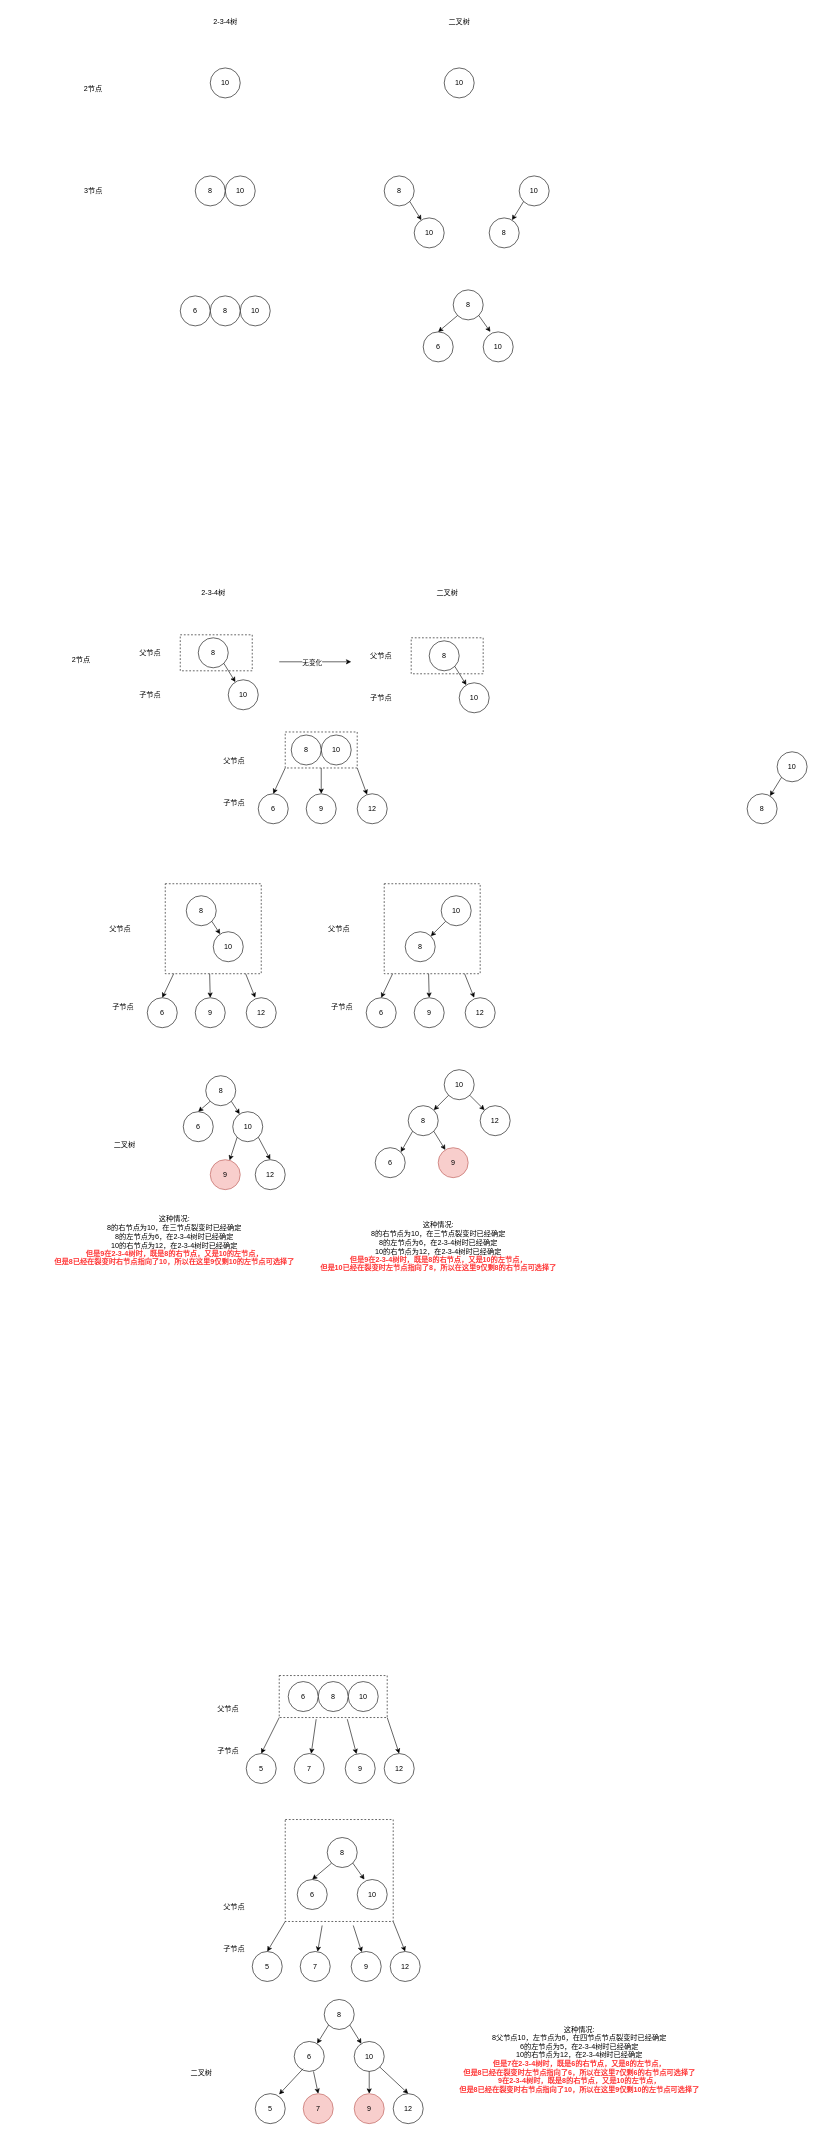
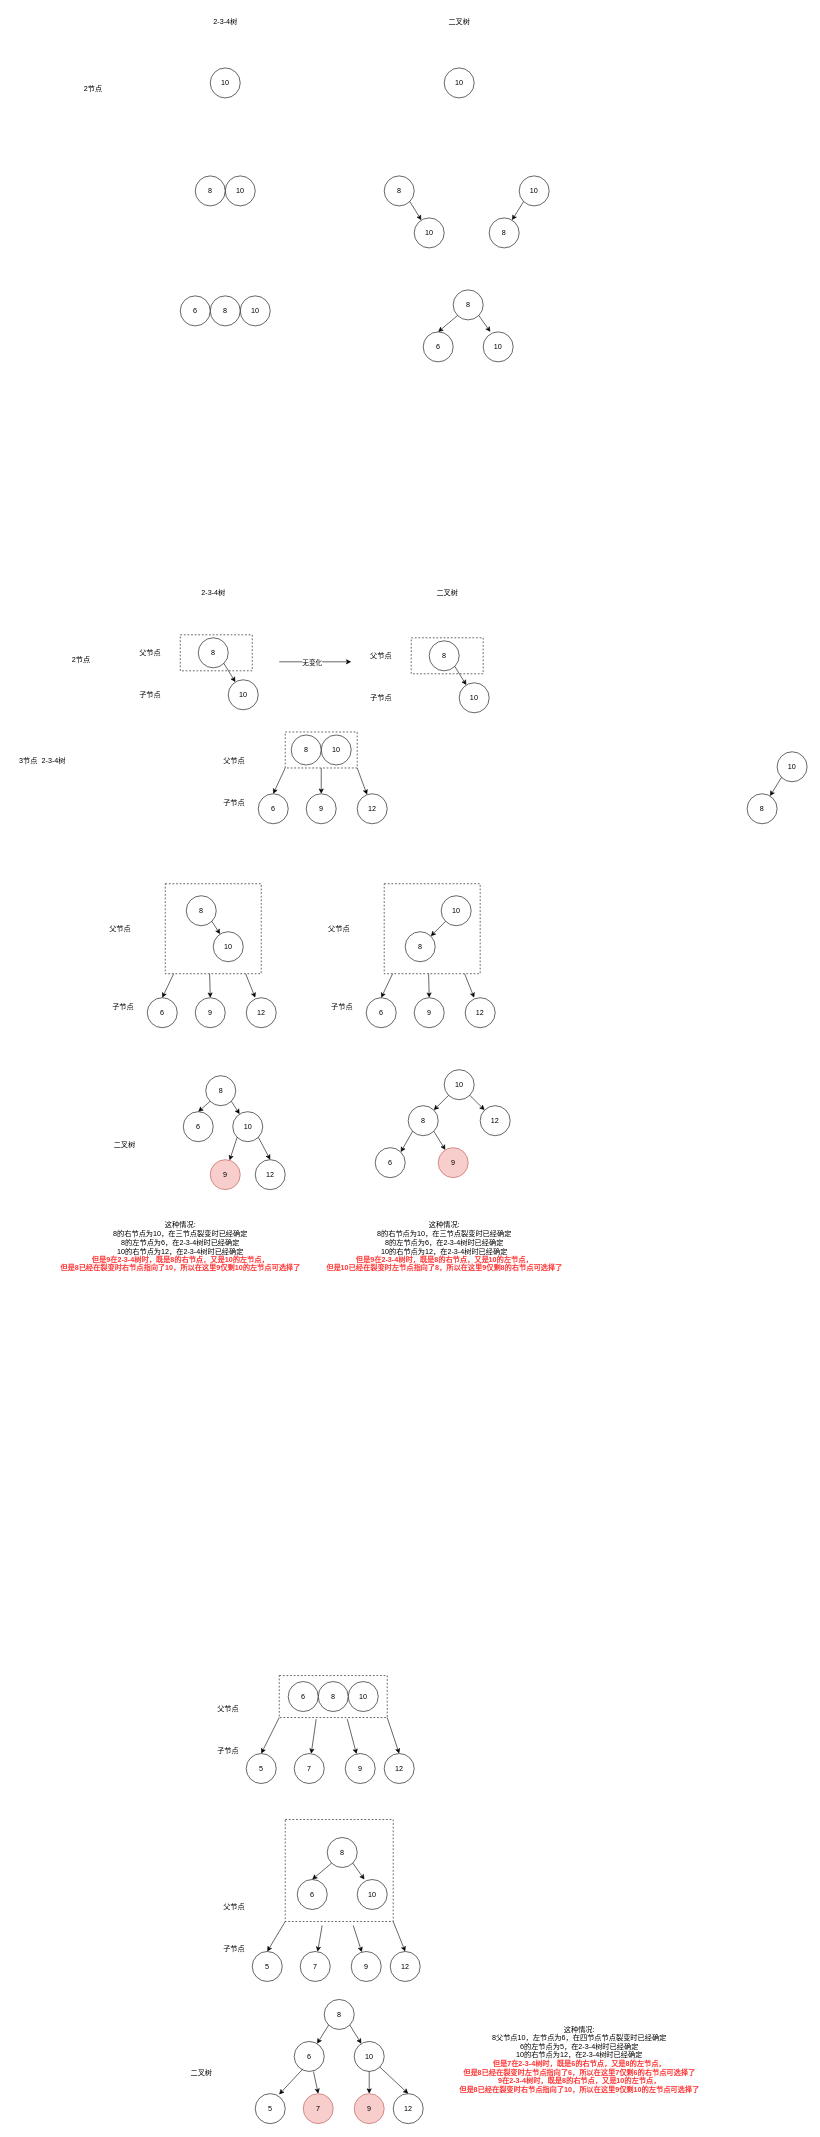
(93, 191) -> none
none -> (42, 761)
(174, 1241) -> (180, 1247)
(438, 1247) -> (444, 1247)
